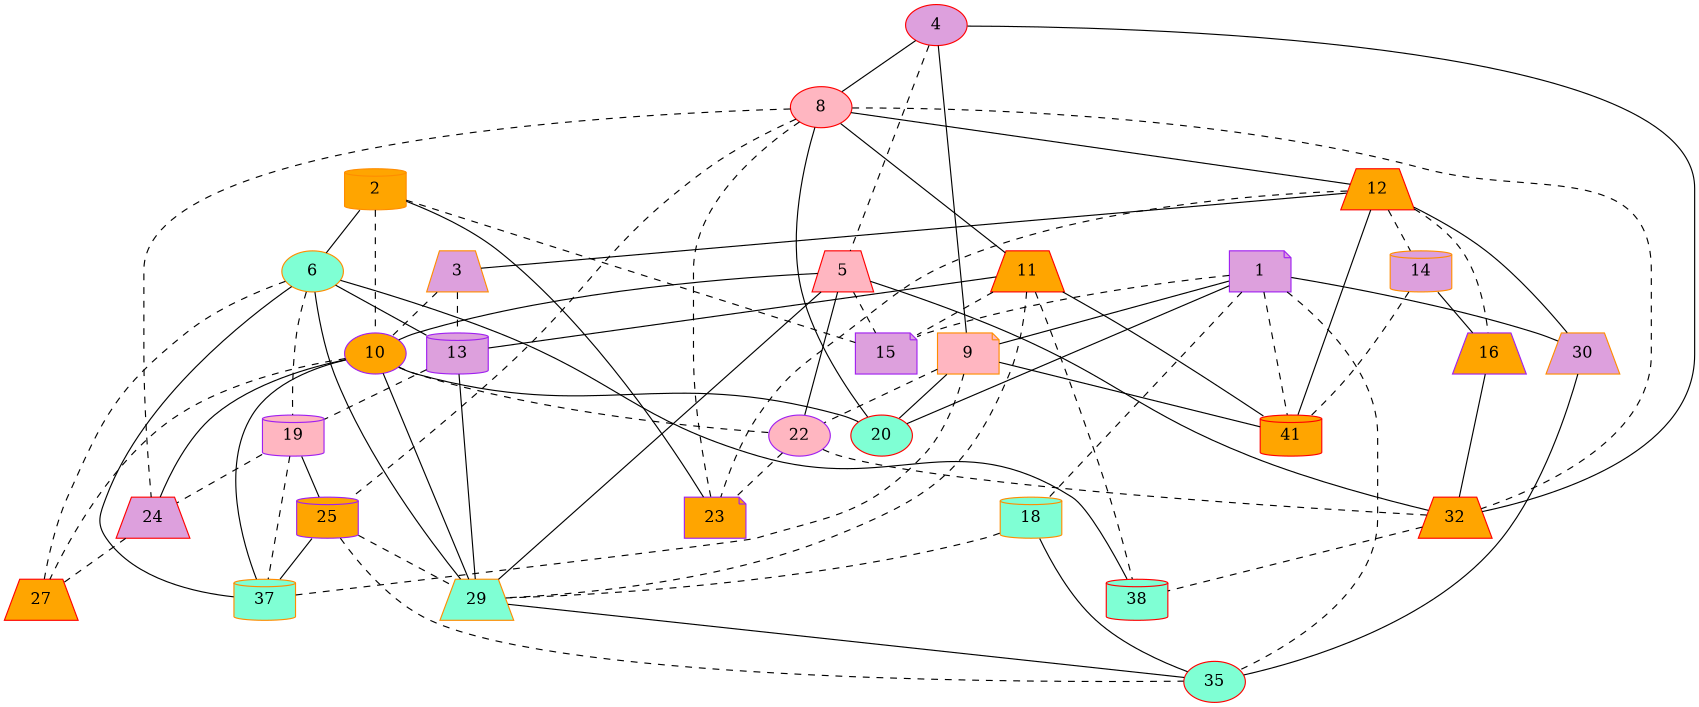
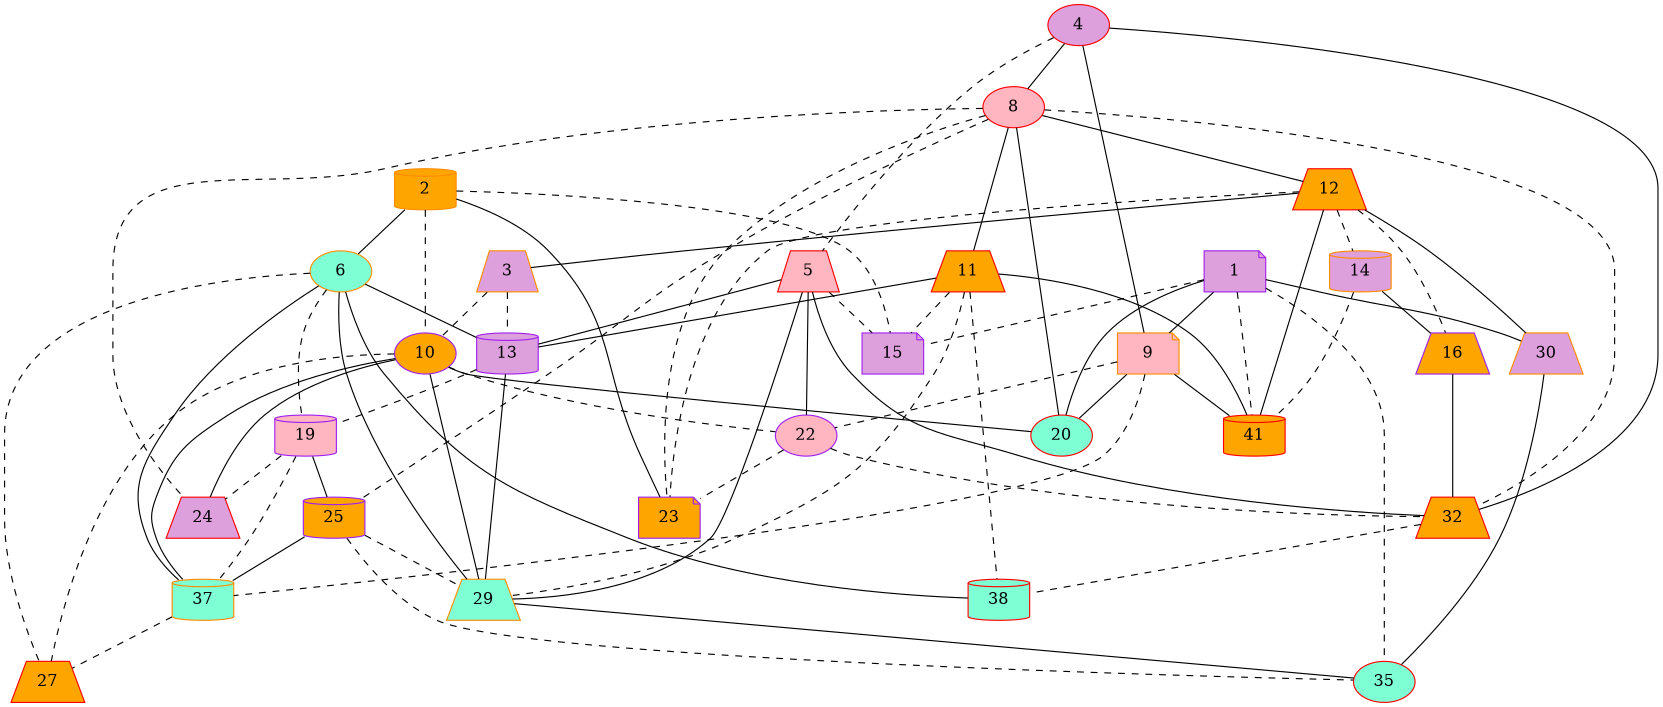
(606, 293) -> (660, 312)
(1031, 518) -> none
(95, 560) -> (122, 643)
